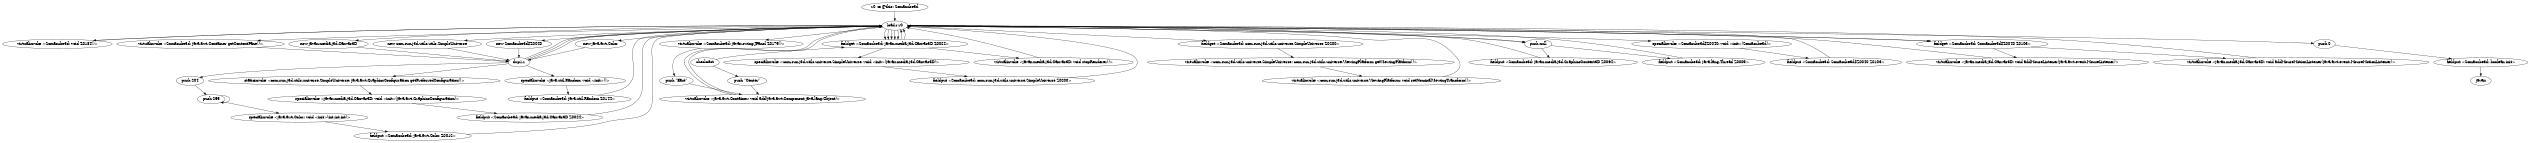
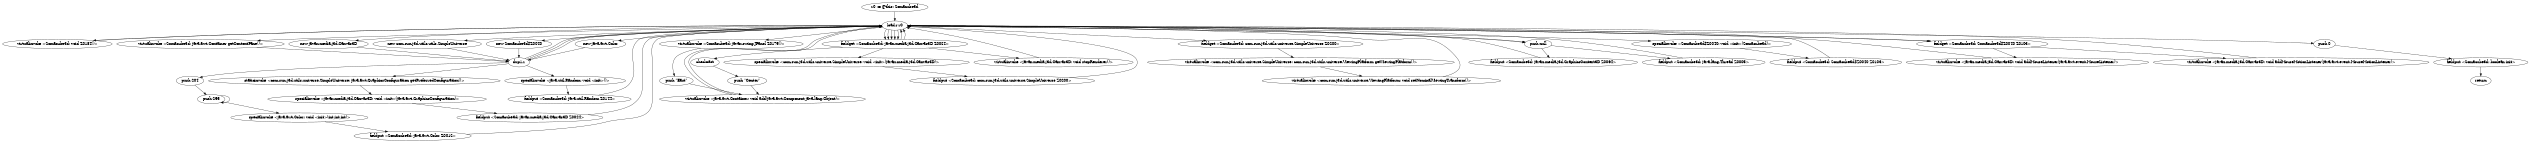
(772, 52) -> (770, 52)
(2481, 81) -> (2481, 81)
